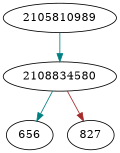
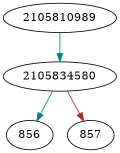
(60, 77) -> (60, 77)
(30, 135) -> (30, 135)
(91, 135) -> (91, 135)
